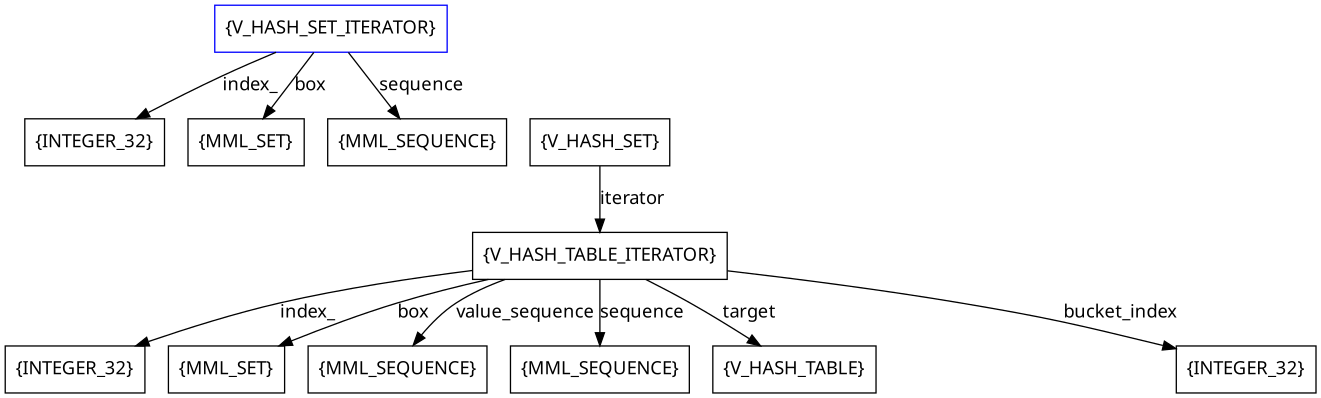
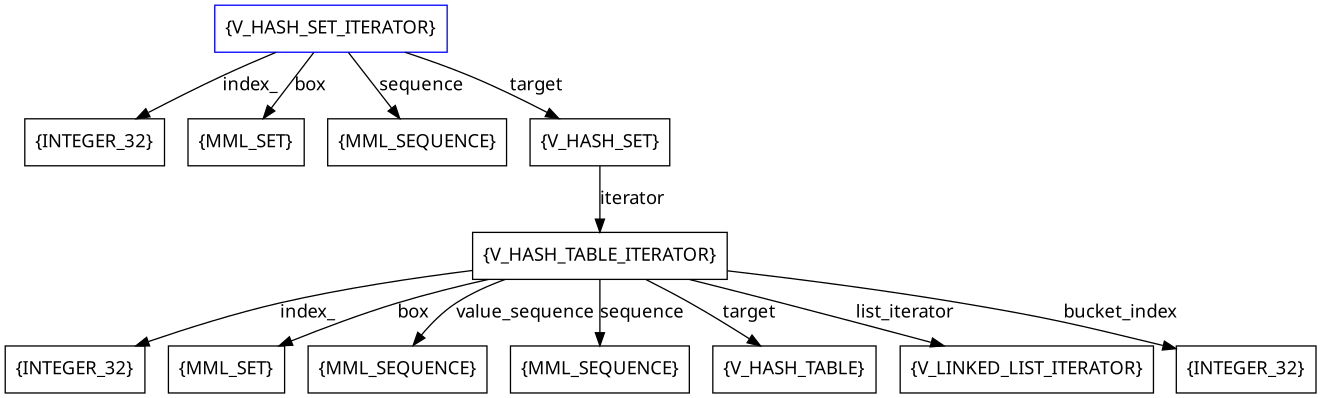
none -> (477, 79)
none -> (1027, 369)
